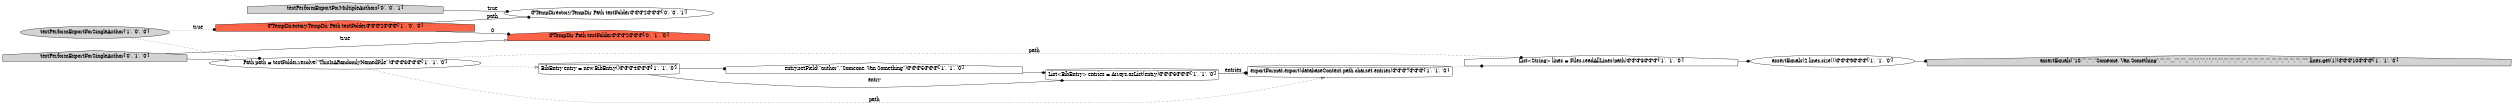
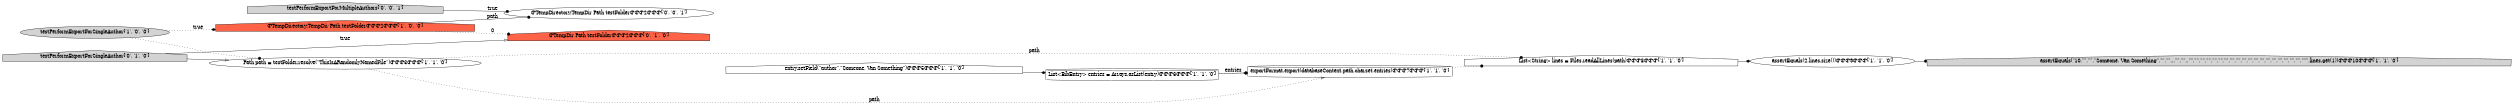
(190, 30) -> (190, 30)
(472, 33) -> (472, 33)
(609, 69) -> none
